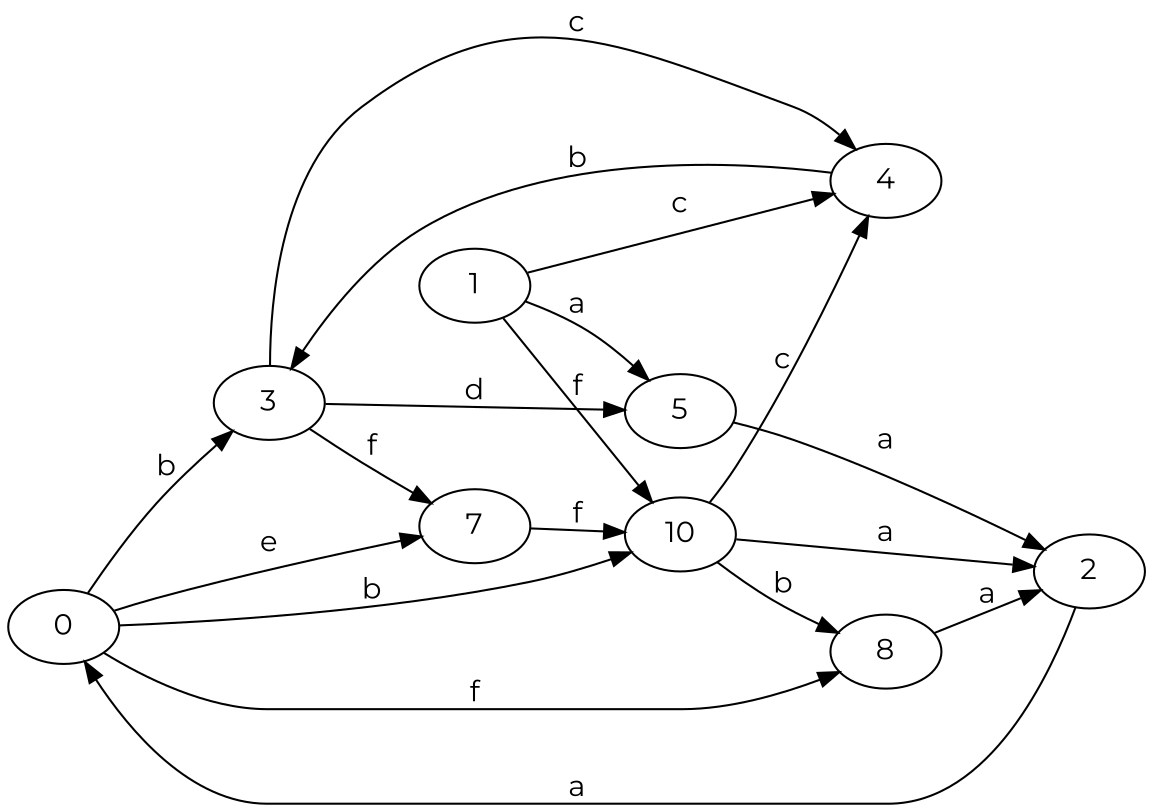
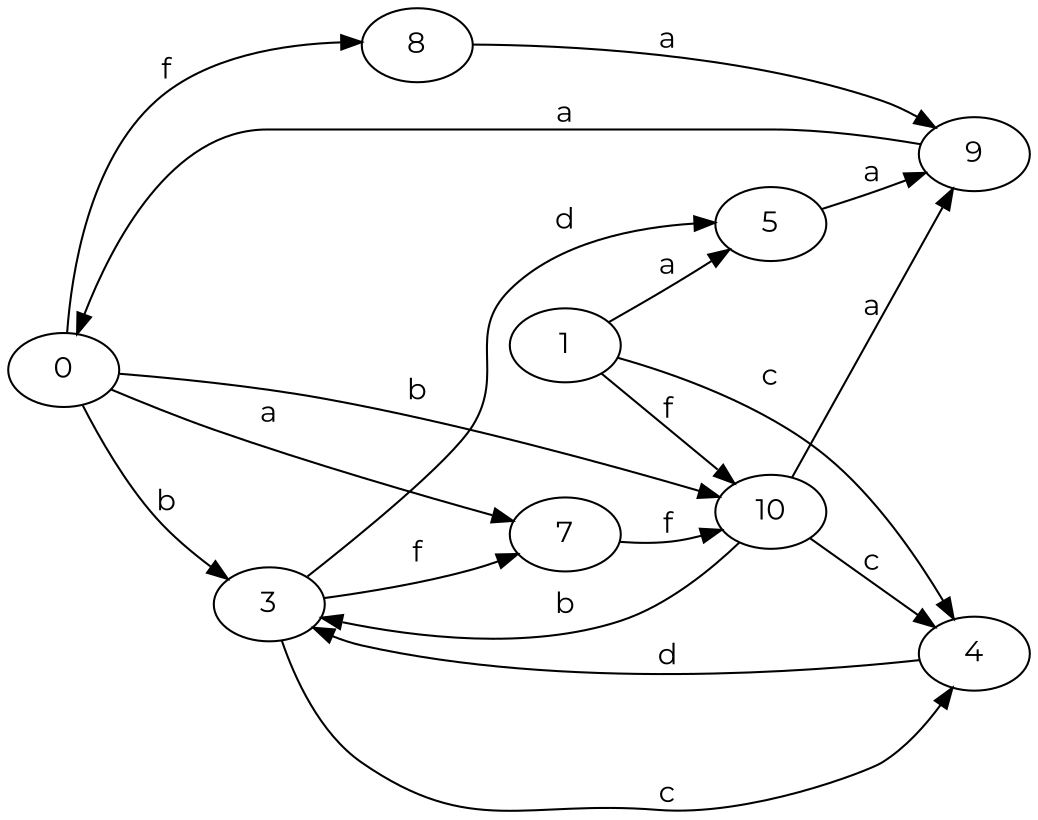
(578, 159) -> (668, 657)
(269, 544) -> (269, 414)
(1089, 571) -> (974, 154)
(766, 596) -> (553, 635)
